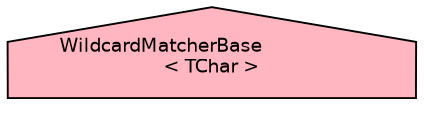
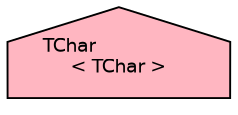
(212, 57) -> (119, 57)
